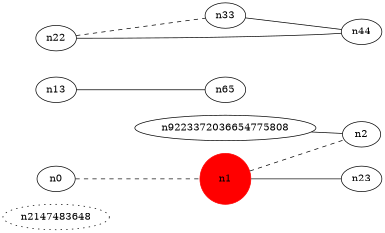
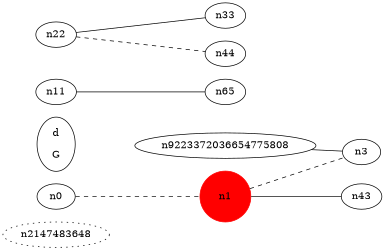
(294, 24) -> none
(141, 27) -> (141, 25)
(209, 37) -> (141, 44)
(56, 90) -> (56, 92)
(362, 134) -> (362, 152)
none -> (56, 144)
(362, 179) -> (362, 197)
